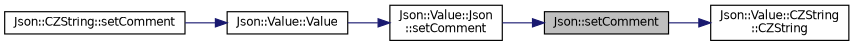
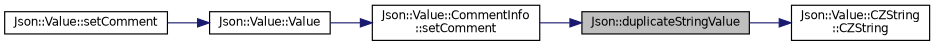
(95, 23) -> (86, 23)
(446, 23) -> (456, 23)
(606, 23) -> (666, 23)
